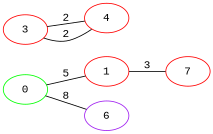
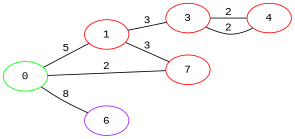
none -> (147, 26)
none -> (107, 73)
